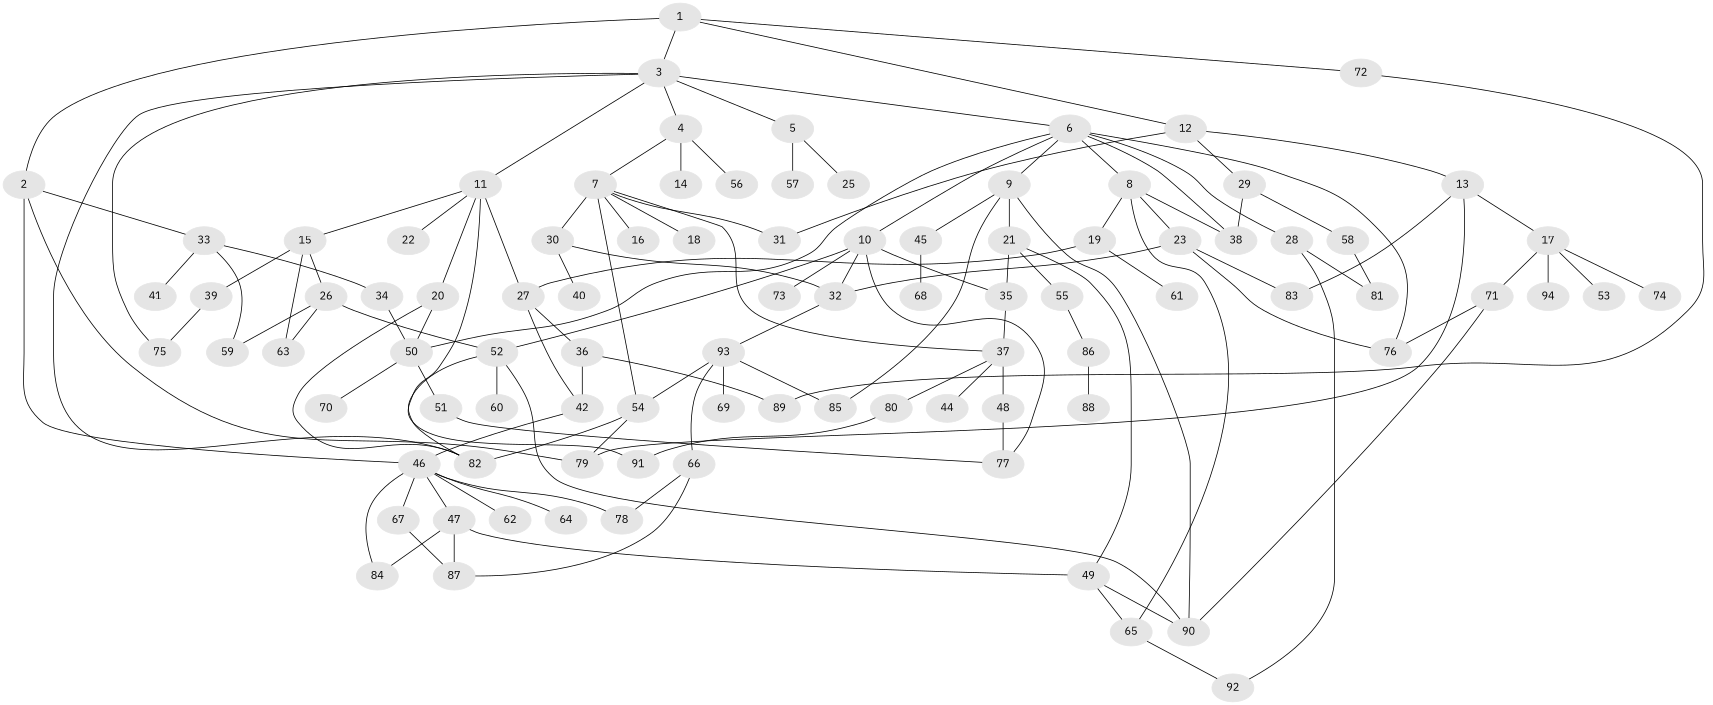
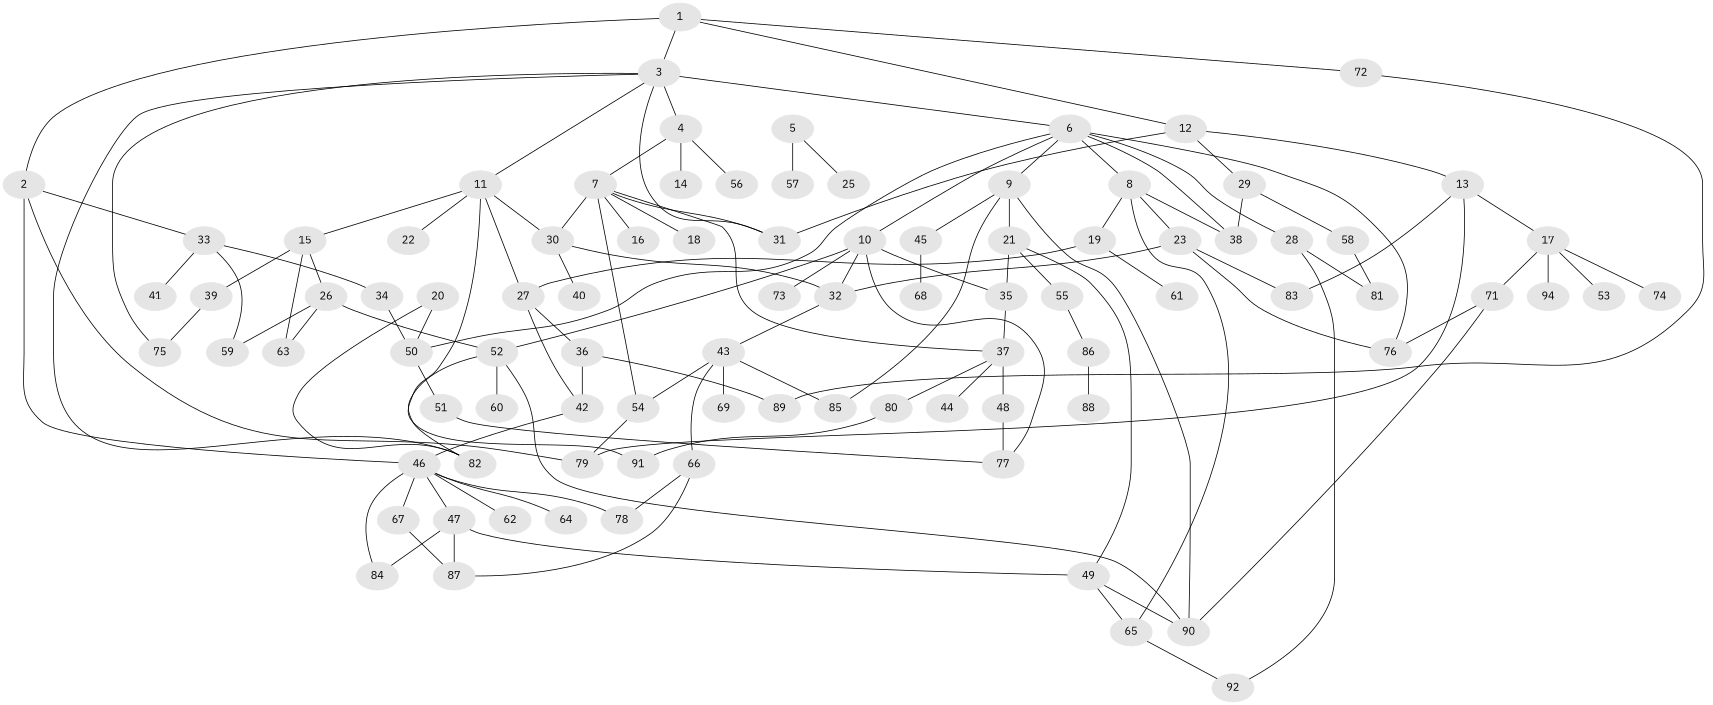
(726, 101) -> (650, 194)
(459, 241) -> (517, 213)
(724, 352) -> (724, 352)
(326, 408) -> none
(559, 440) -> none
